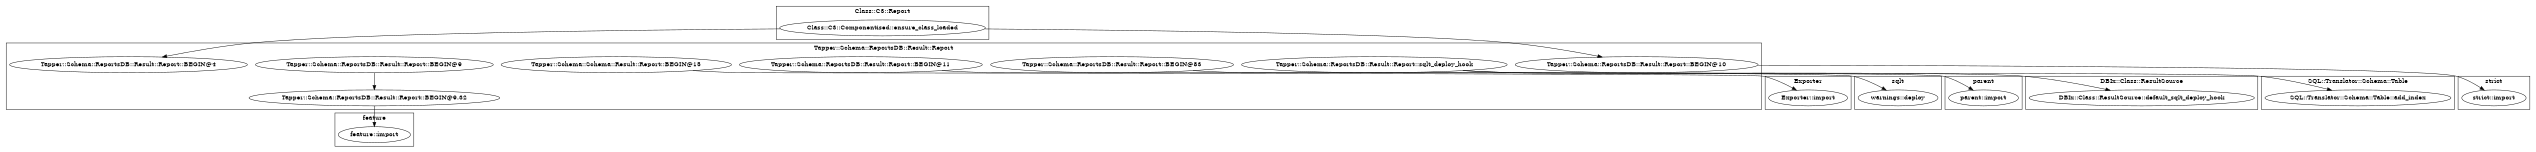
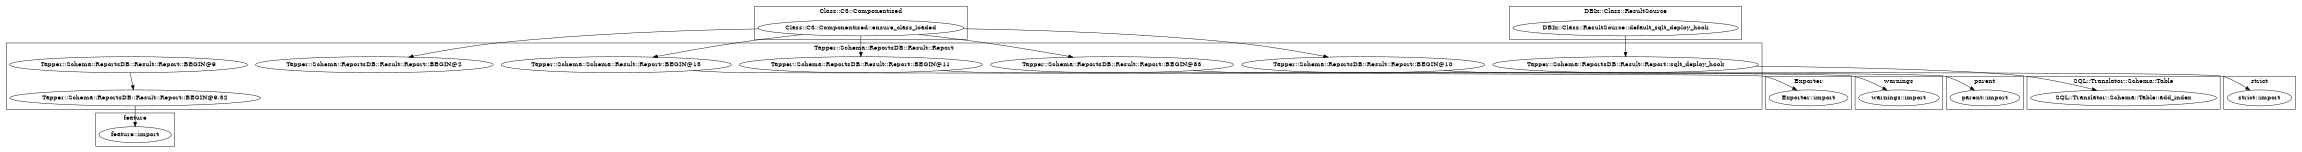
(883, 11) -> (861, 11)
none -> (715, 46)
none -> (861, 46)
none -> (1005, 46)
(128, 65) -> (374, 65)
(1785, 73) -> (1626, 46)
(1898, 81) -> (1899, 81)
(1898, 98) -> (1899, 98)
